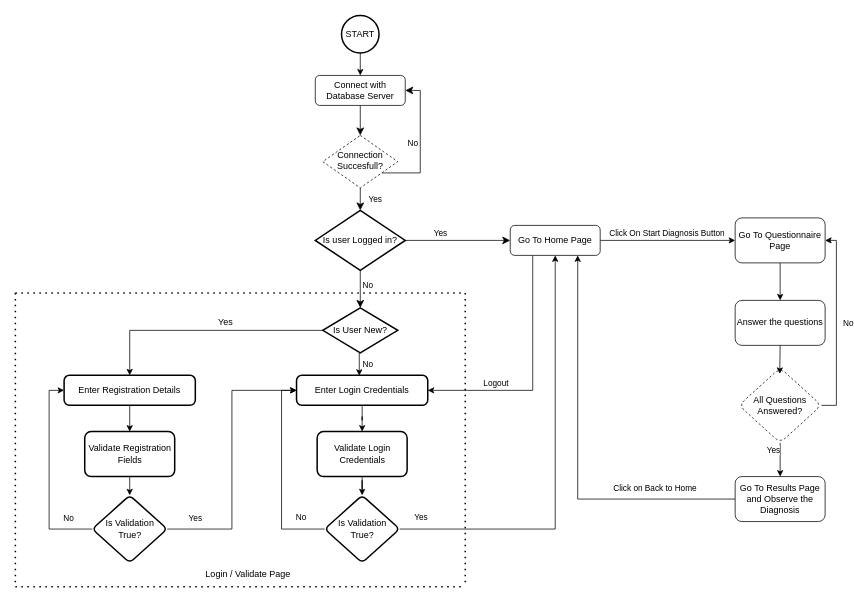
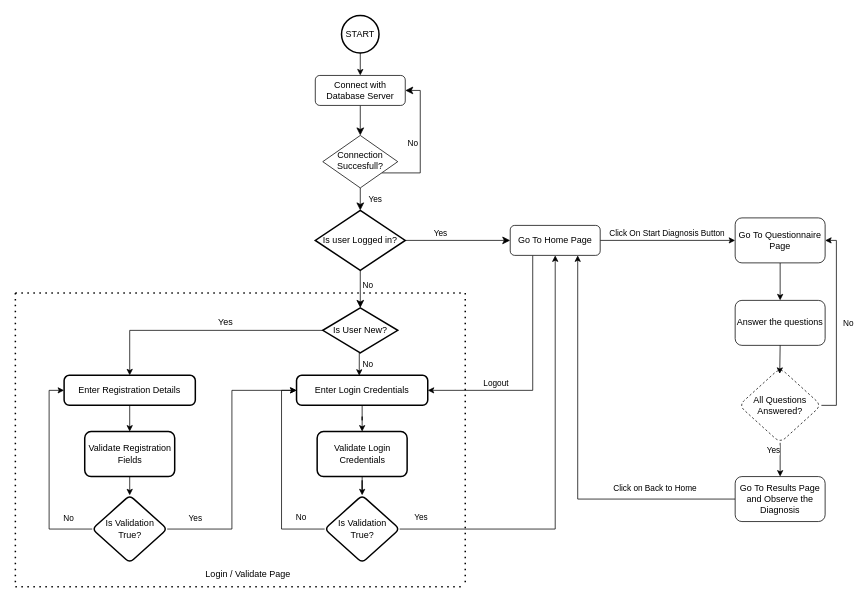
(360, 162) -> (360, 162)
